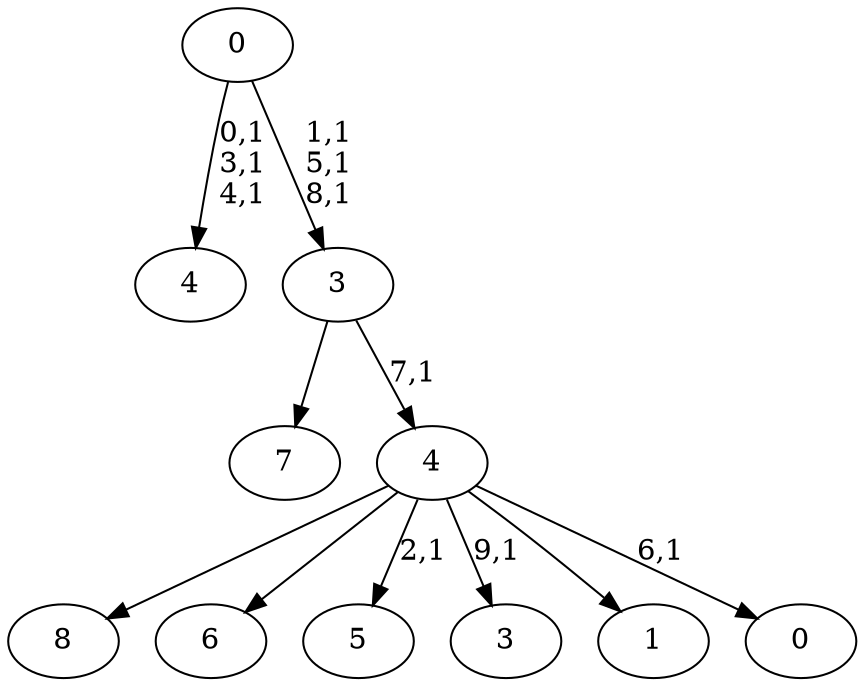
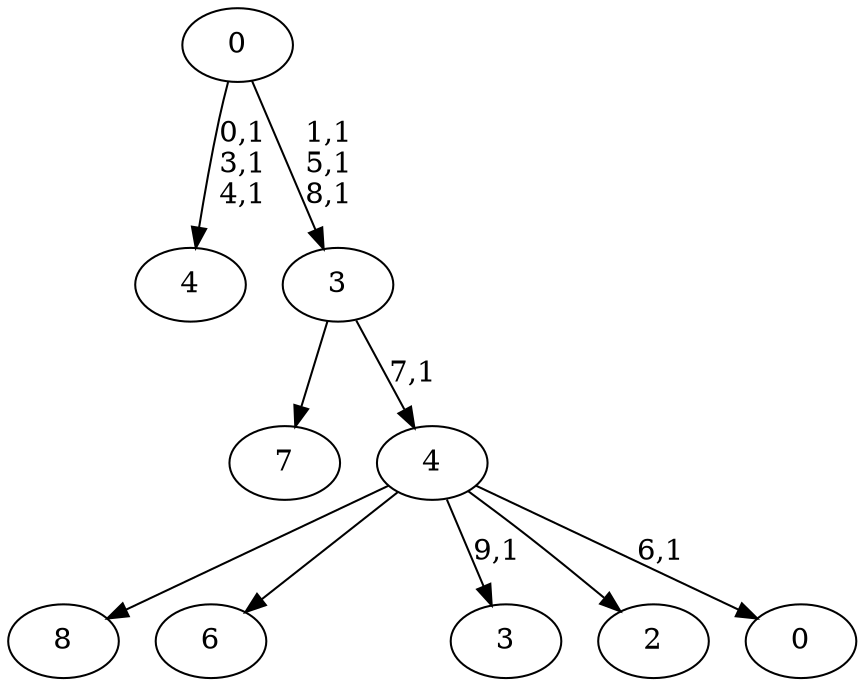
(359, 641) -> none
(654, 641) -> (654, 641)
